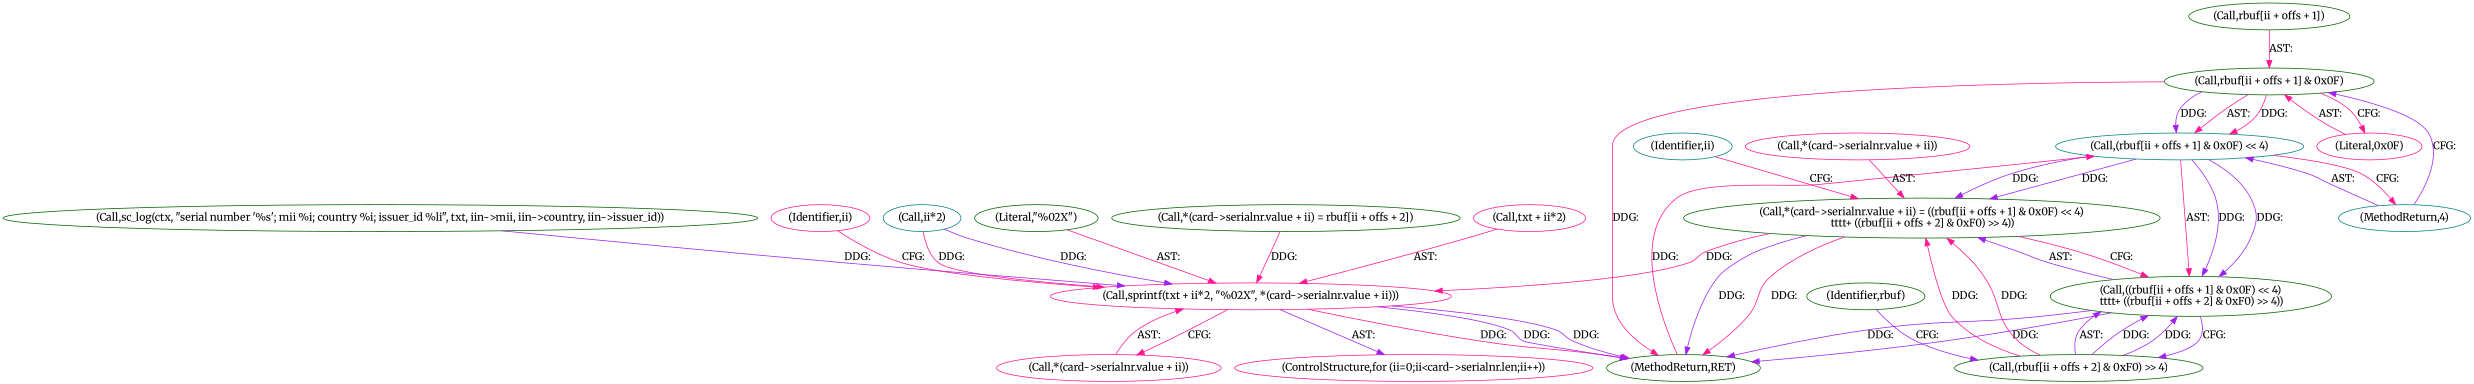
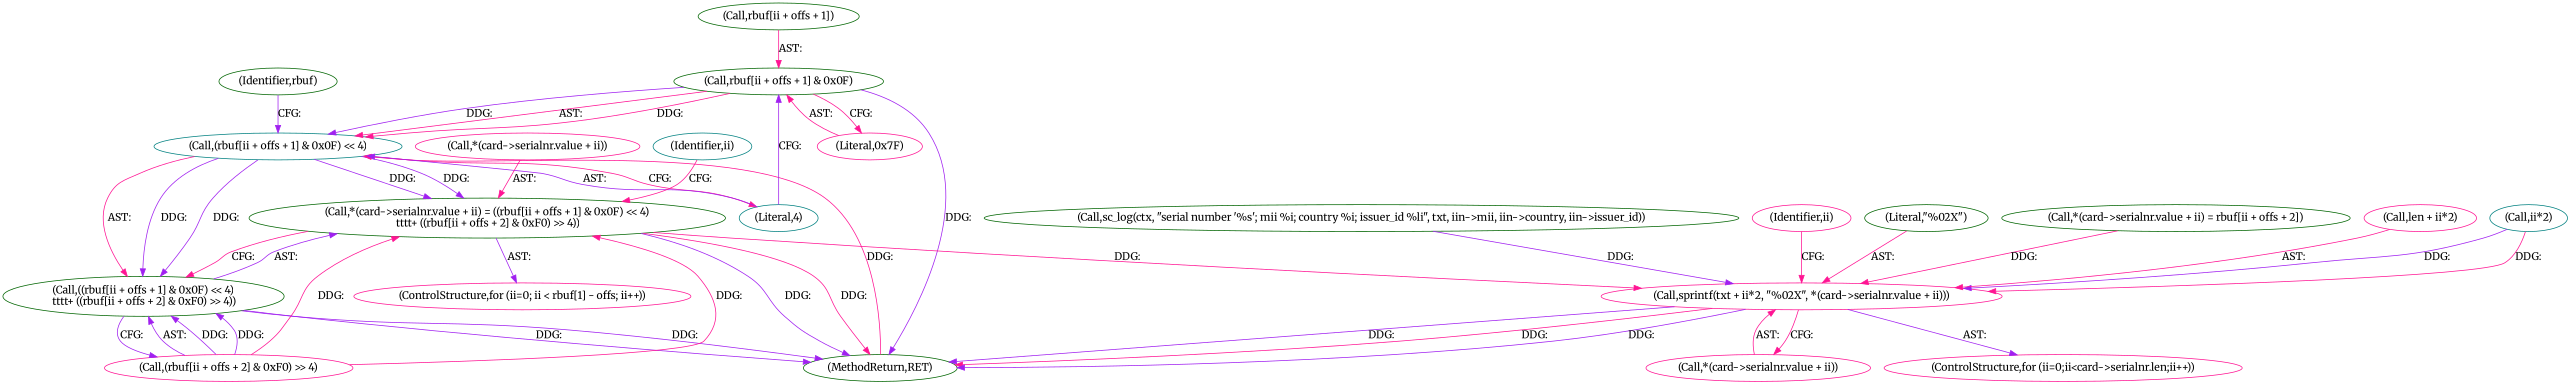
(1772, 98) -> (945, 203)
(2369, 146) -> (870, 146)
(1530, 218) -> (2420, 218)
(2405, 218) -> (779, 218)
none -> (522, 296)
(1914, 340) -> (278, 110)
(2079, 368) -> (229, 368)
